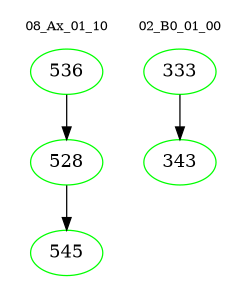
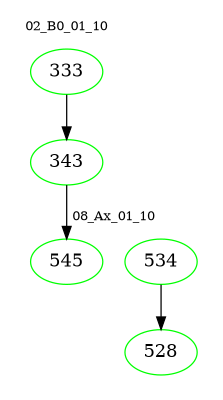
(180, 27) -> (67, 27)
(67, 72) -> (161, 262)
(67, 201) -> (67, 213)
